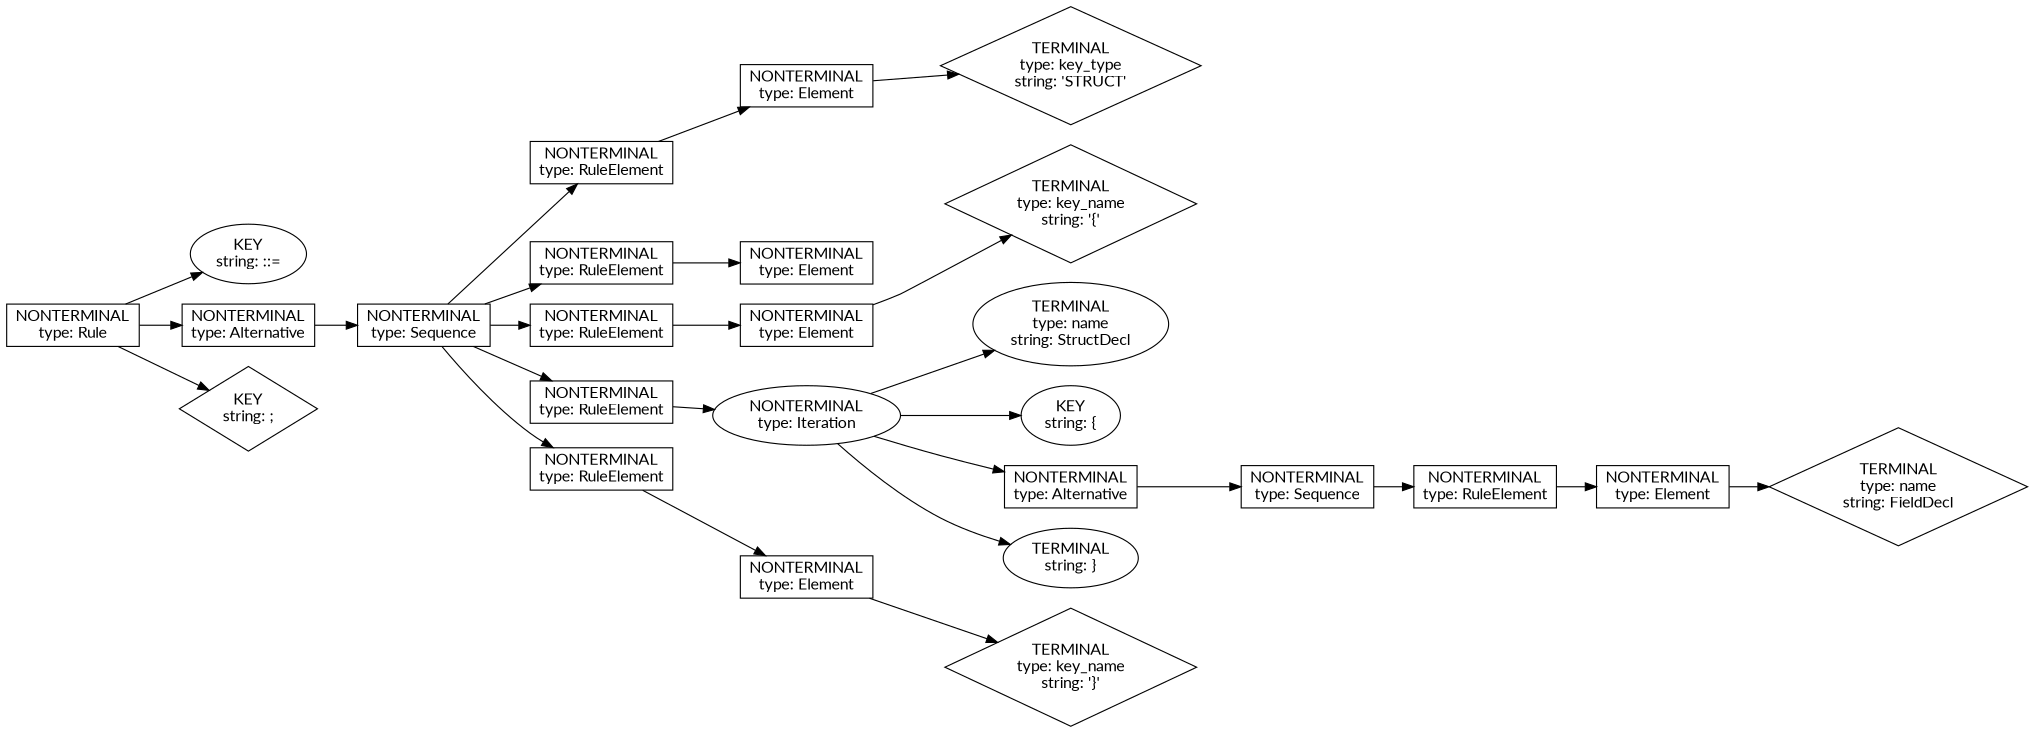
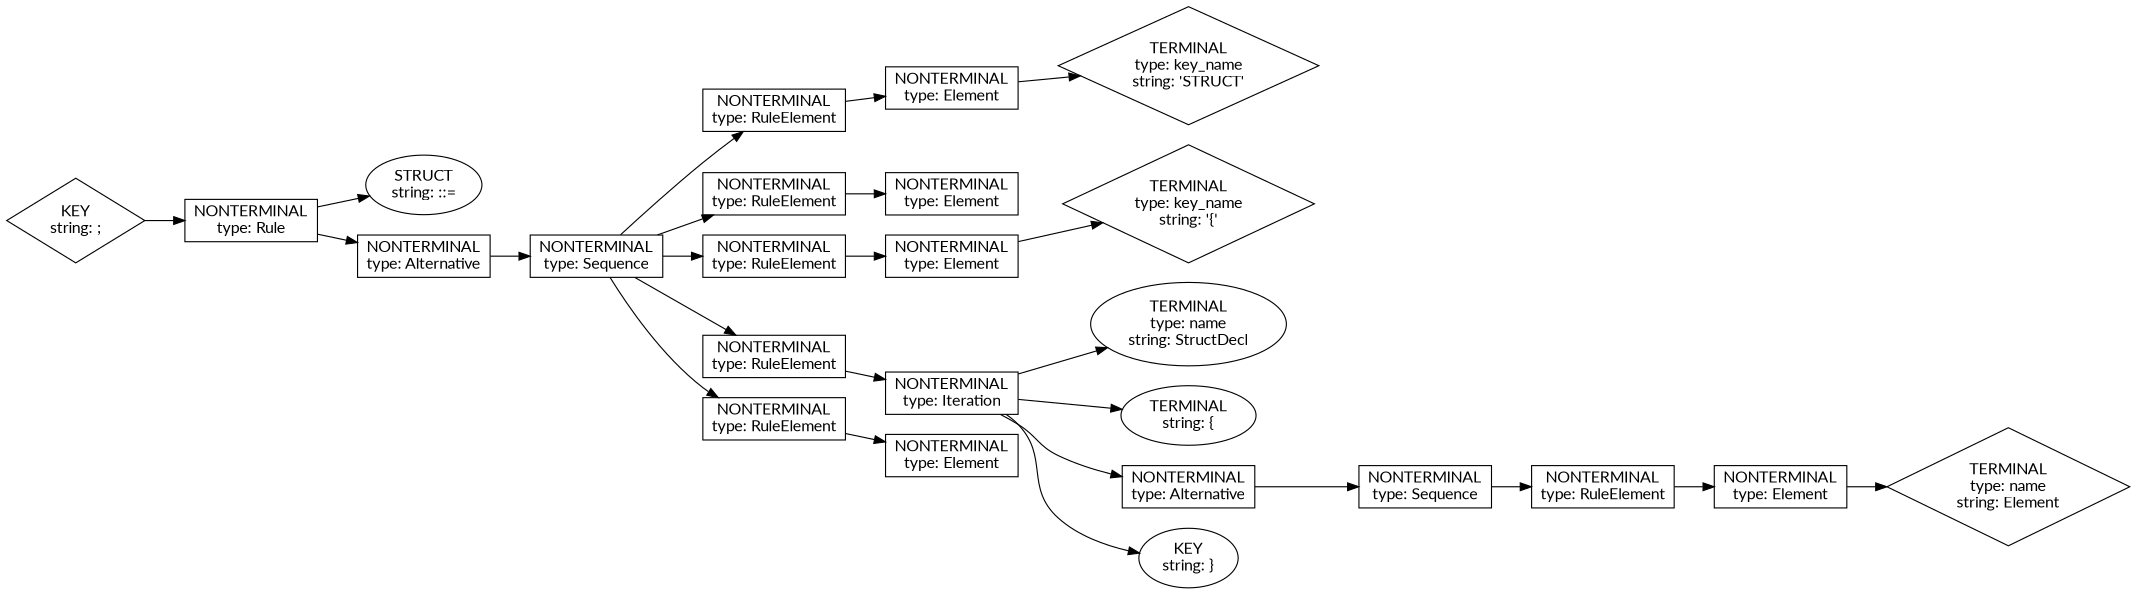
(1071, 66) -> (1189, 66)
(248, 254) -> (424, 185)
(159, 366) -> (159, 221)
(807, 415) -> (952, 393)
(1071, 415) -> (1189, 415)
(1898, 487) -> (2008, 487)
(1071, 558) -> (1189, 558)
(1071, 667) -> none
